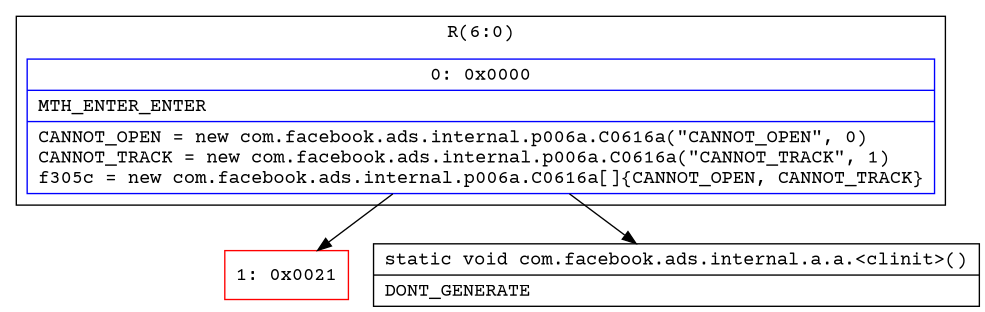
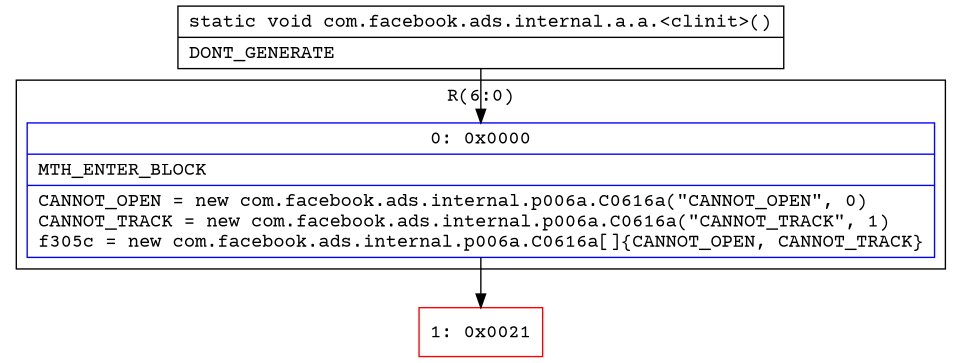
(122, 105) -> (122, 169)
(597, 214) -> (481, 89)
